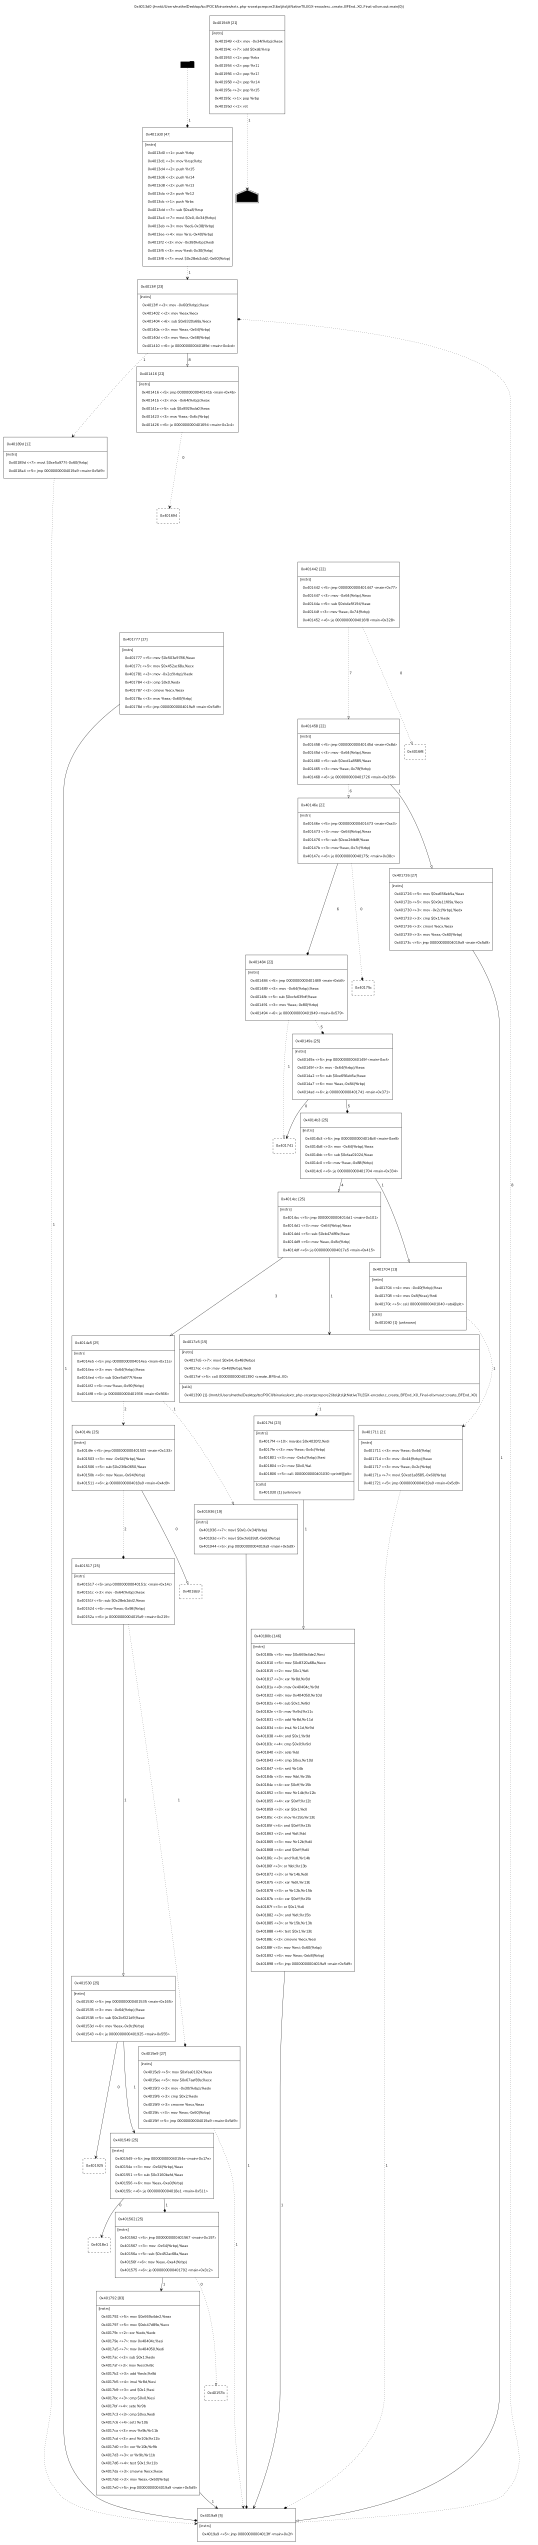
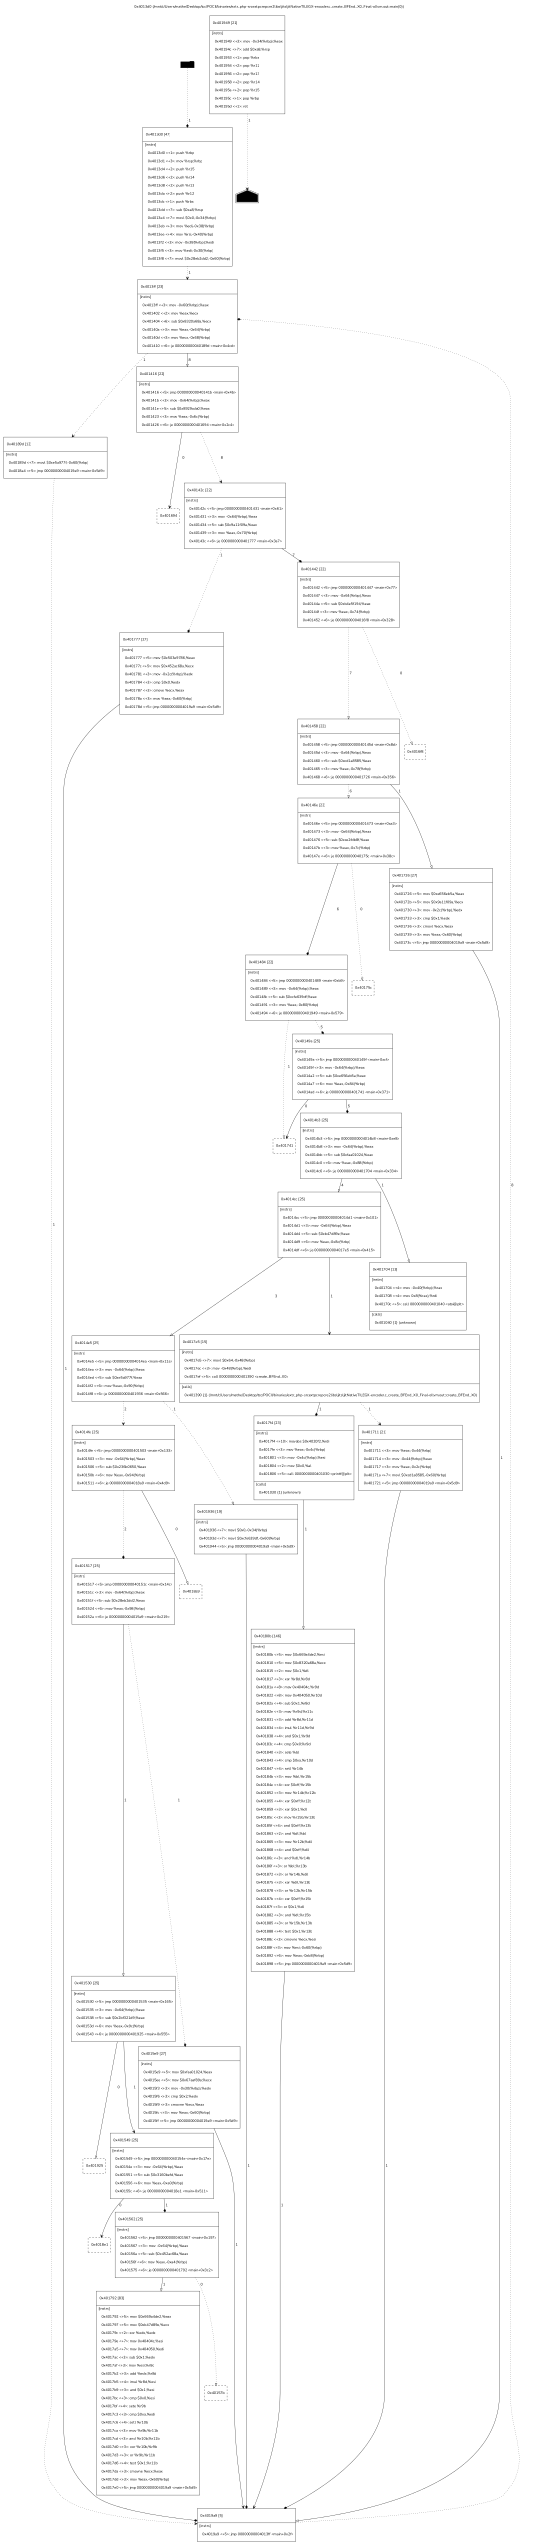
(176, 469) -> (176, 469)
none -> (235, 516)
(357, 921) -> (357, 921)
(492, 1371) -> (370, 1413)
(318, 1408) -> (318, 1408)
(385, 2020) -> (385, 2020)
(107, 2099) -> (107, 2099)
(162, 2283) -> (162, 2283)
(234, 2316) -> (234, 2316)
(207, 2500) -> none
